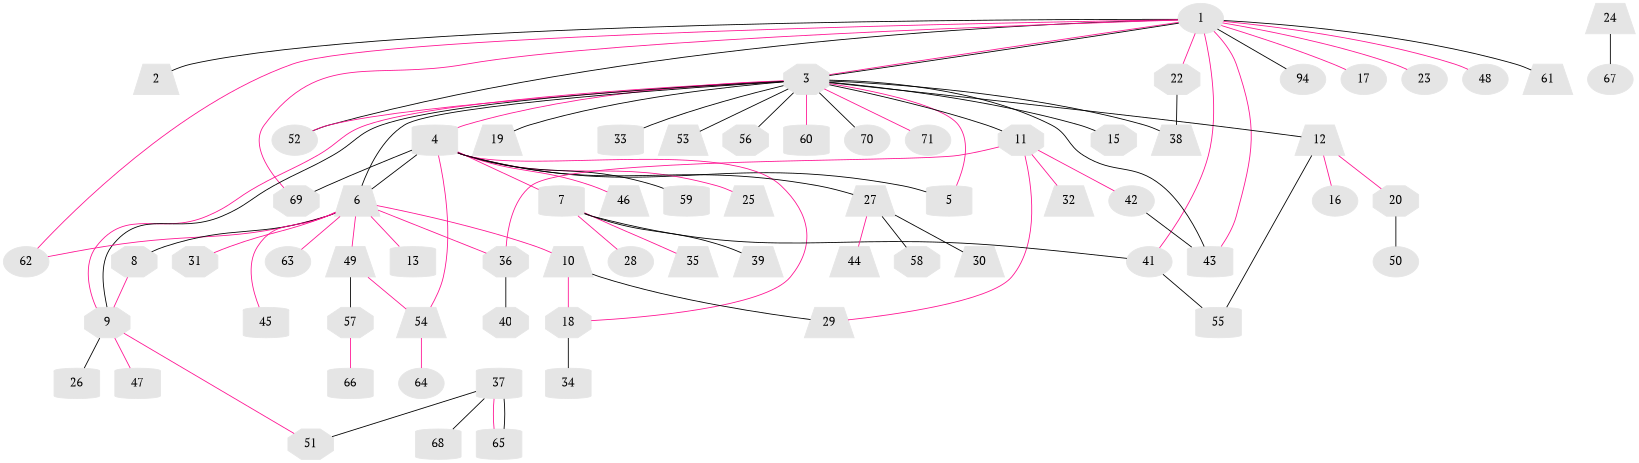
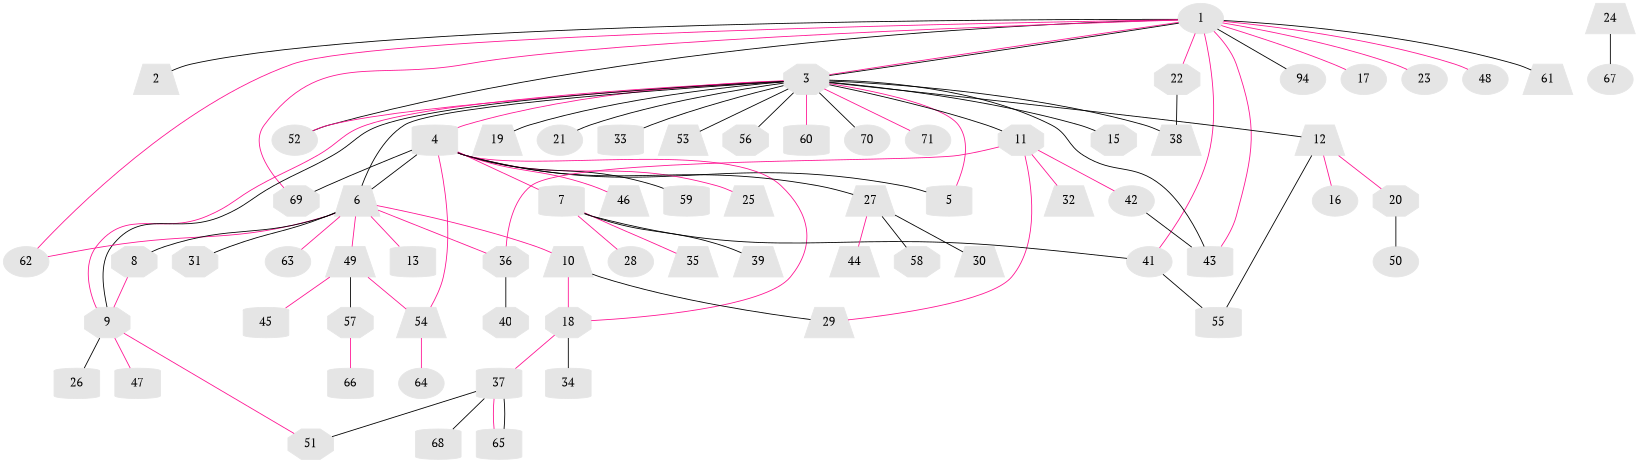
none -> (560, 140)
(256, 238) -> (259, 237)
(261, 243) -> (308, 293)
none -> (535, 352)
